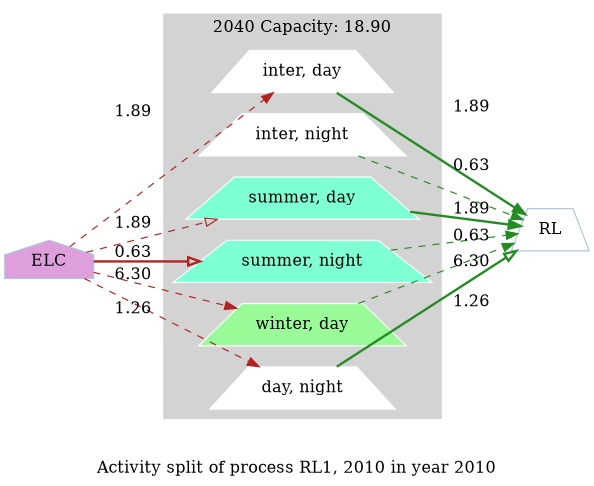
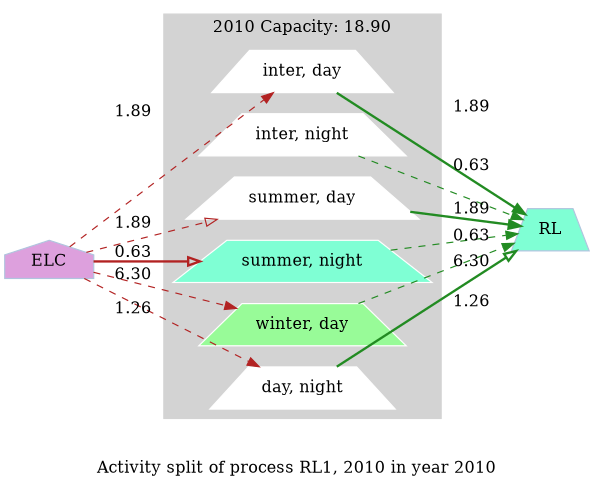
(303, 28) -> (303, 28)
(303, 198) -> (303, 198)
(550, 230) -> (550, 230)
